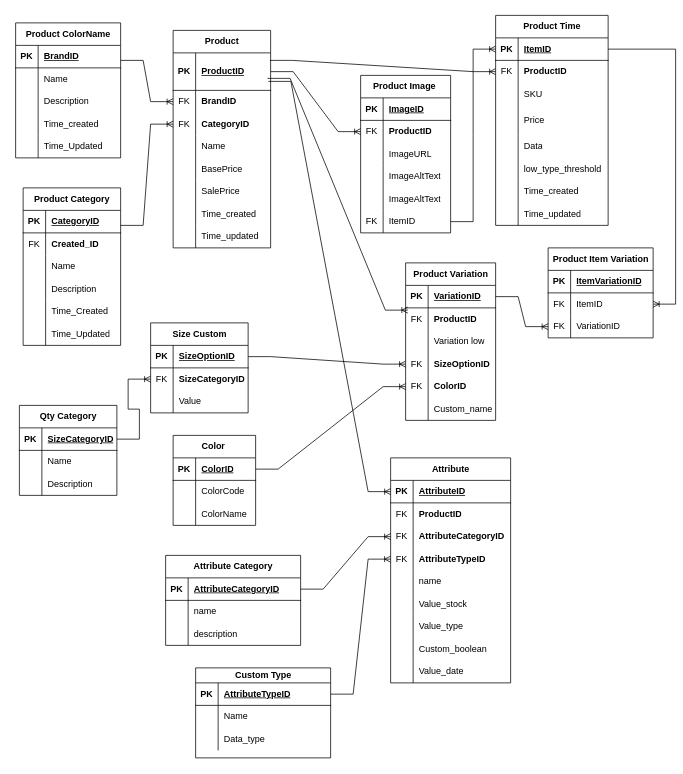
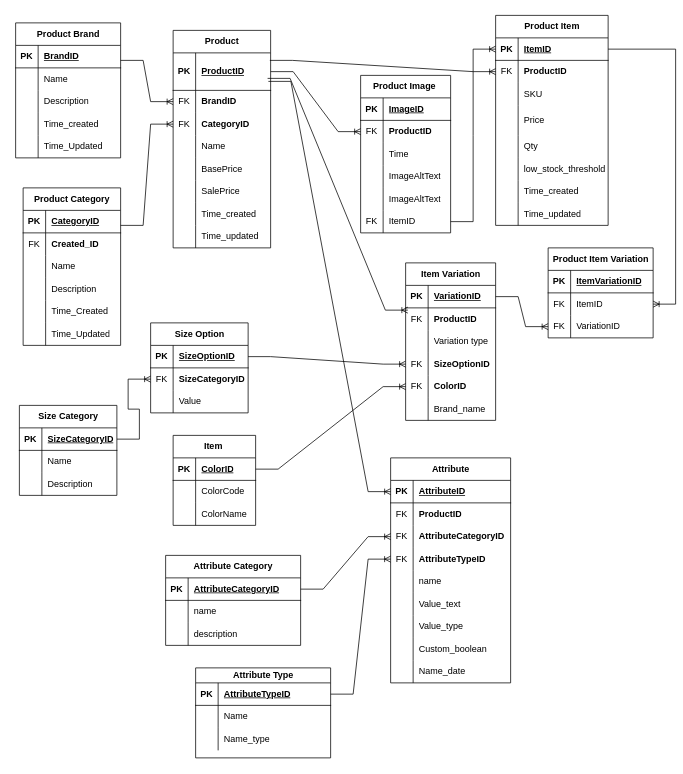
(552, 27) -> (552, 27)
(68, 34) -> (68, 34)
(534, 147) -> (531, 147)
(409, 154) -> (398, 154)
(566, 169) -> (566, 169)
(451, 274) -> (451, 274)
(200, 334) -> (200, 334)
(462, 342) -> (465, 342)
(462, 409) -> (459, 409)
(68, 417) -> (68, 417)
(215, 447) -> (215, 447)
(445, 604) -> (443, 604)
(443, 672) -> (442, 672)
(263, 675) -> (263, 675)
(247, 739) -> (247, 739)
